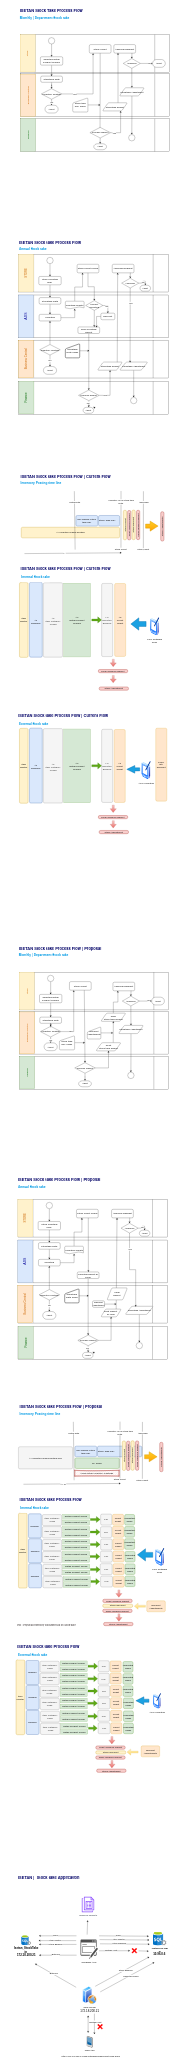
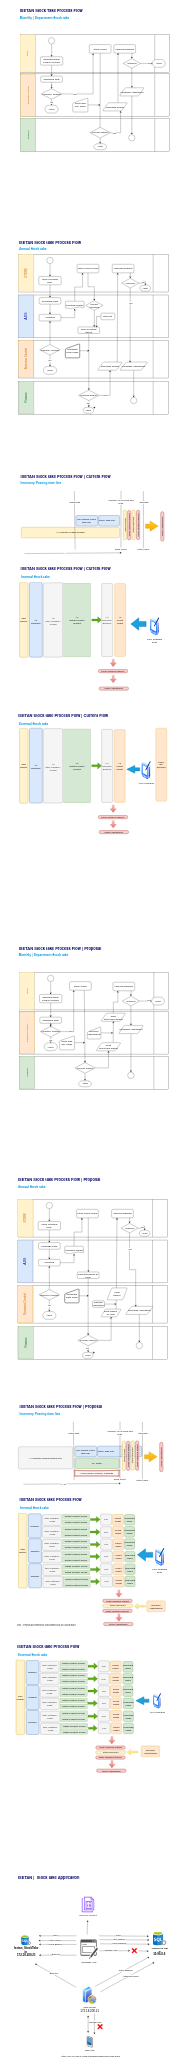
(107, 304) -> none
